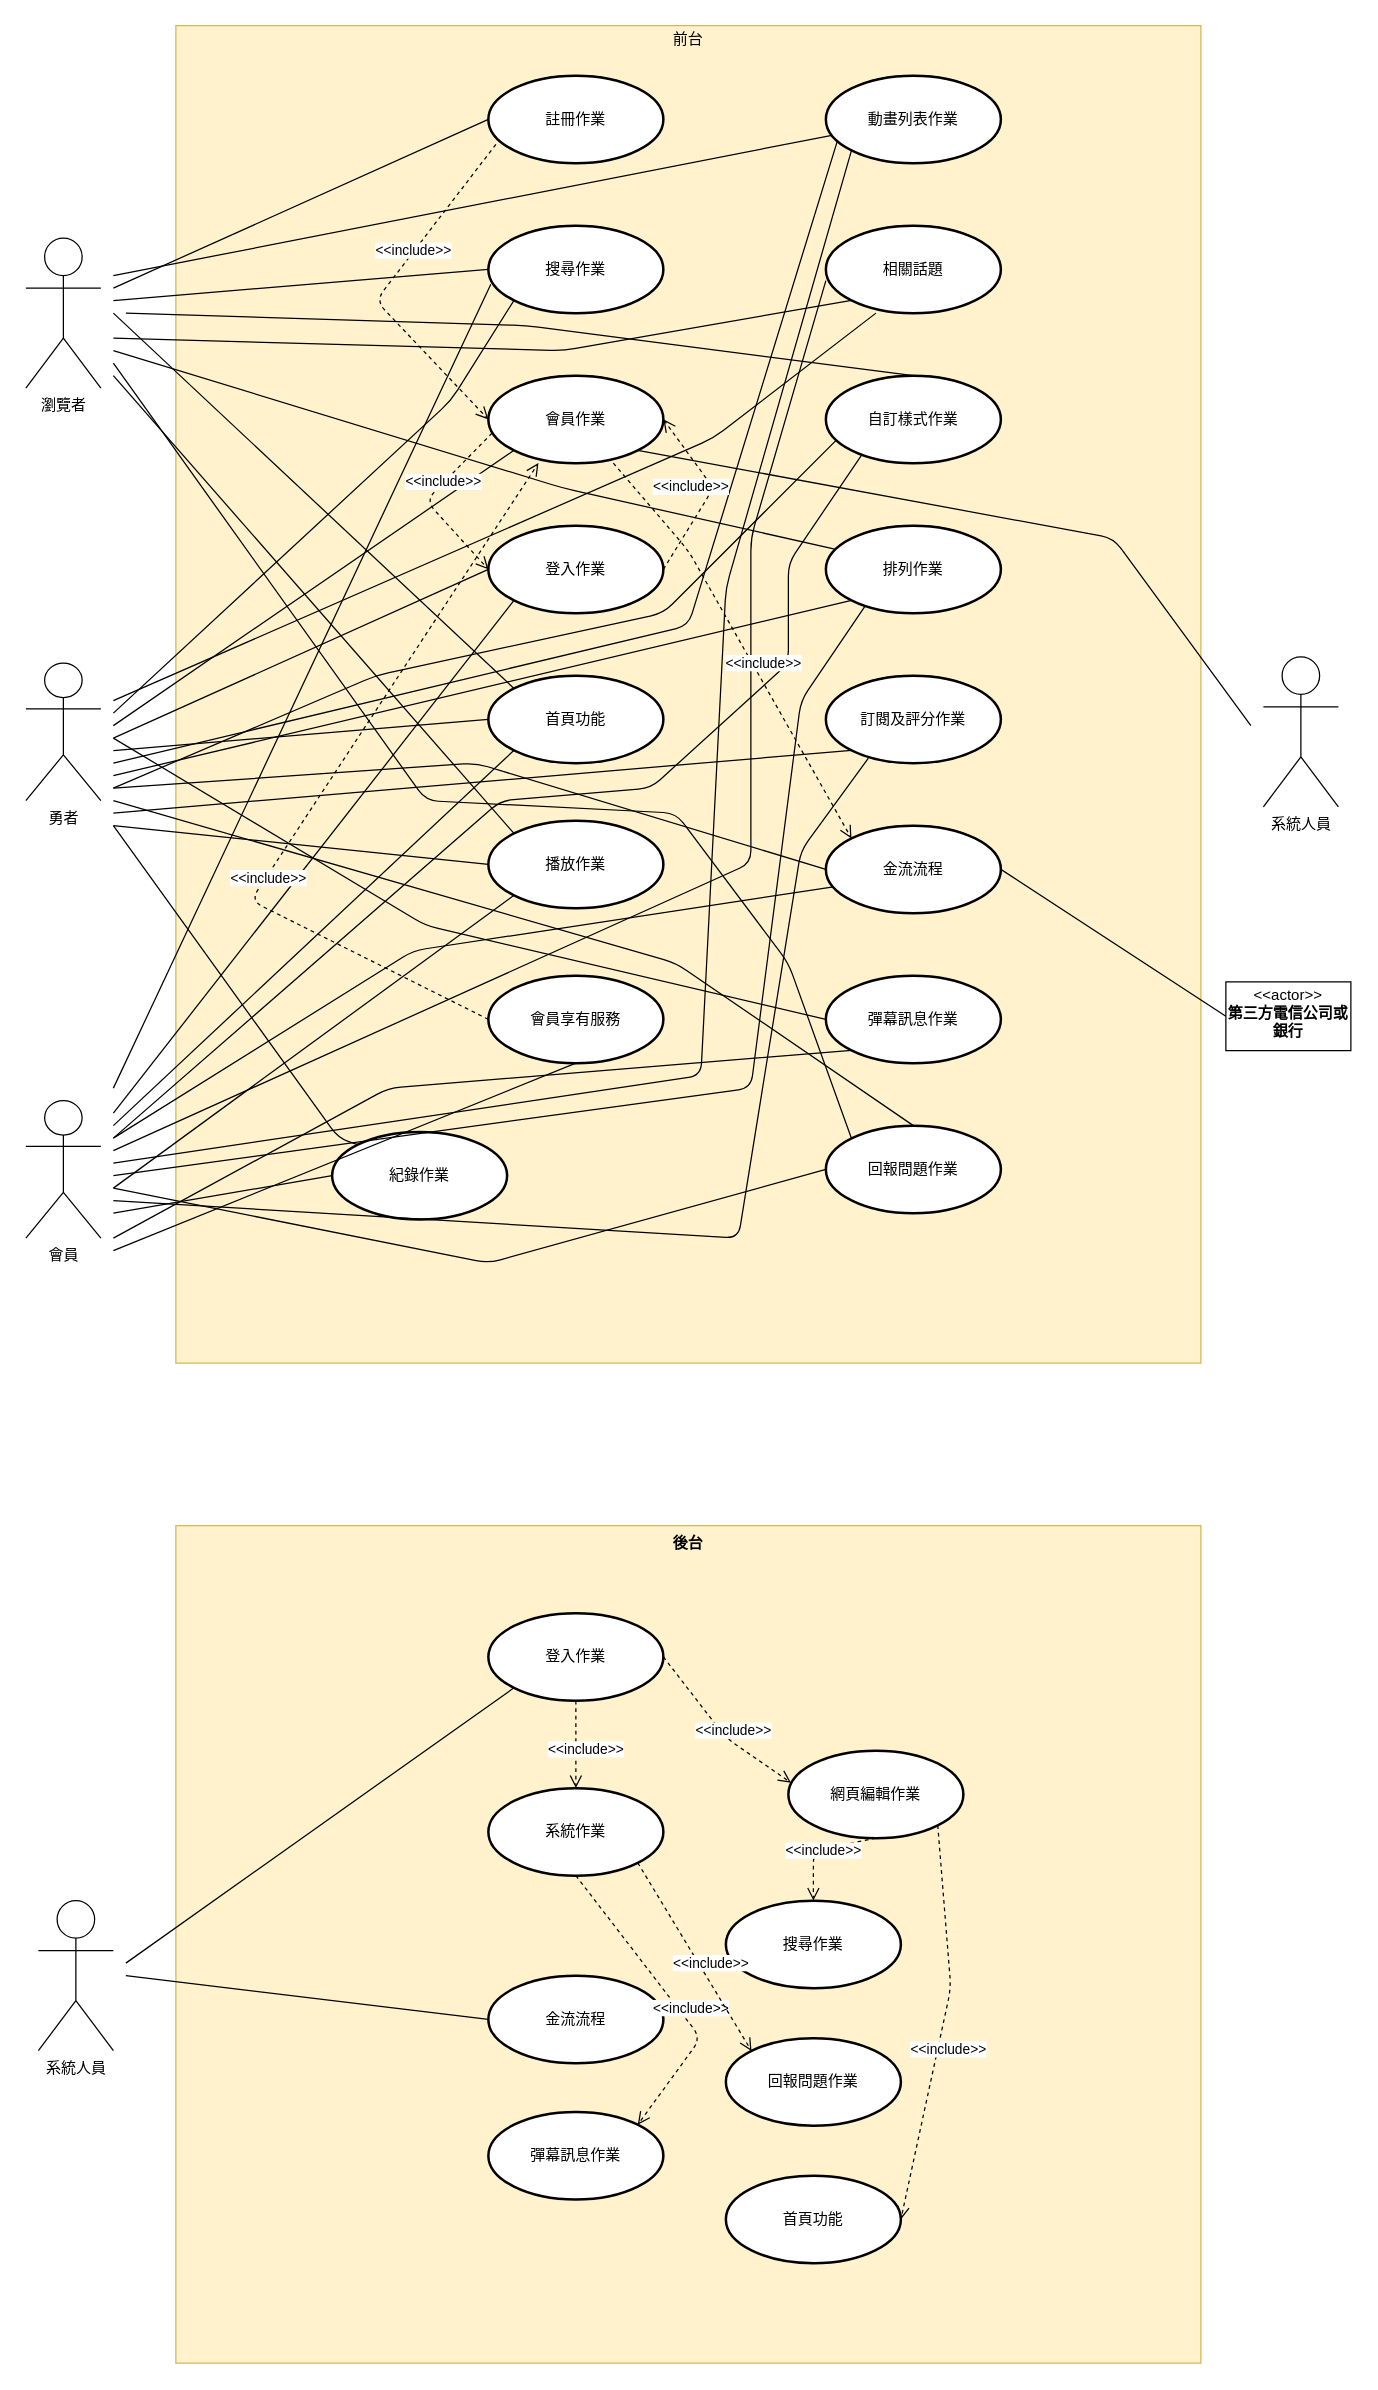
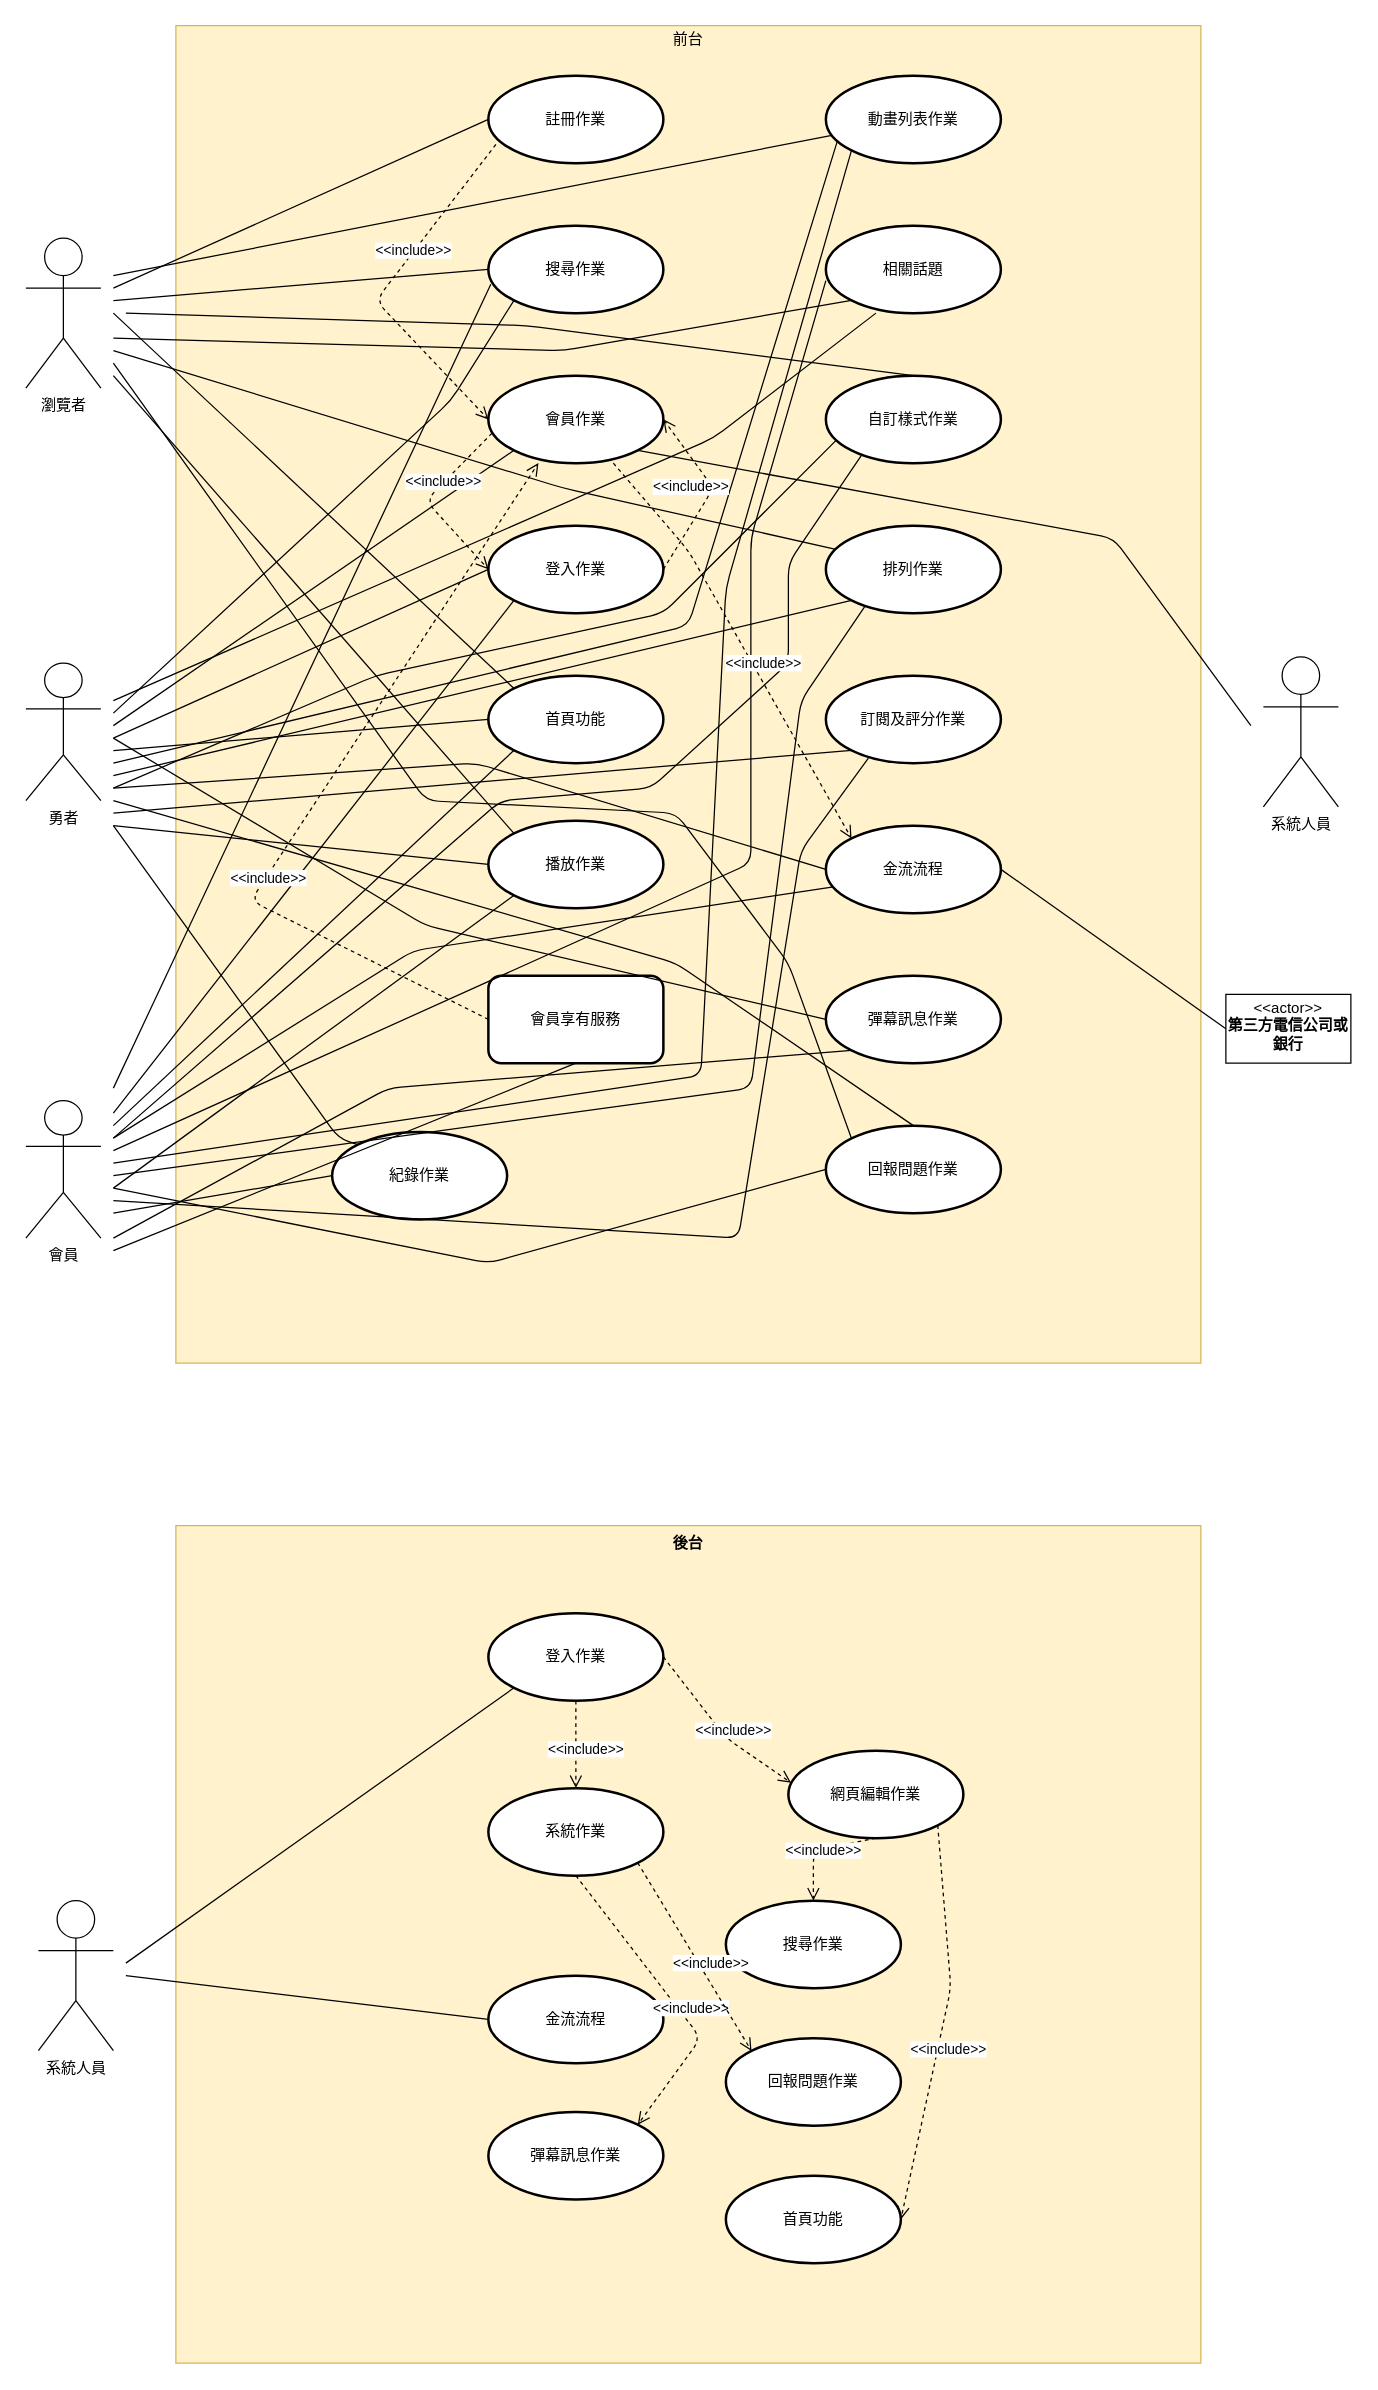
(1288, 1016) -> (1288, 1029)
(576, 1019) -> (576, 1019)
